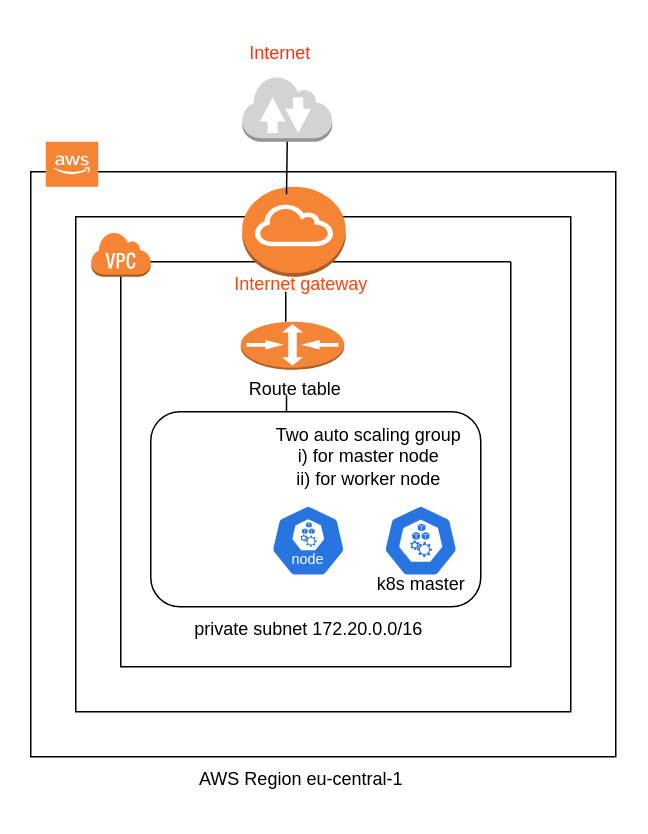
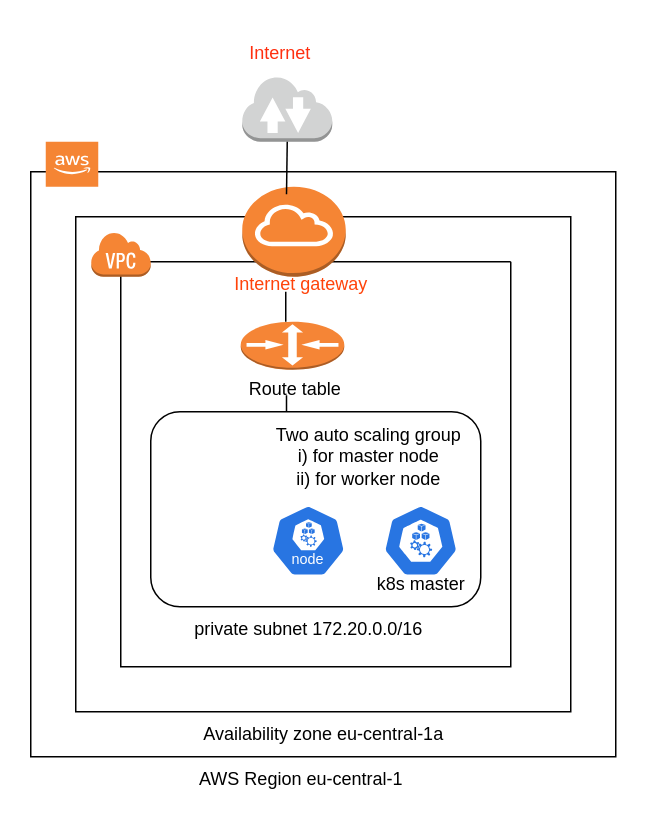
none -> (323, 734)
